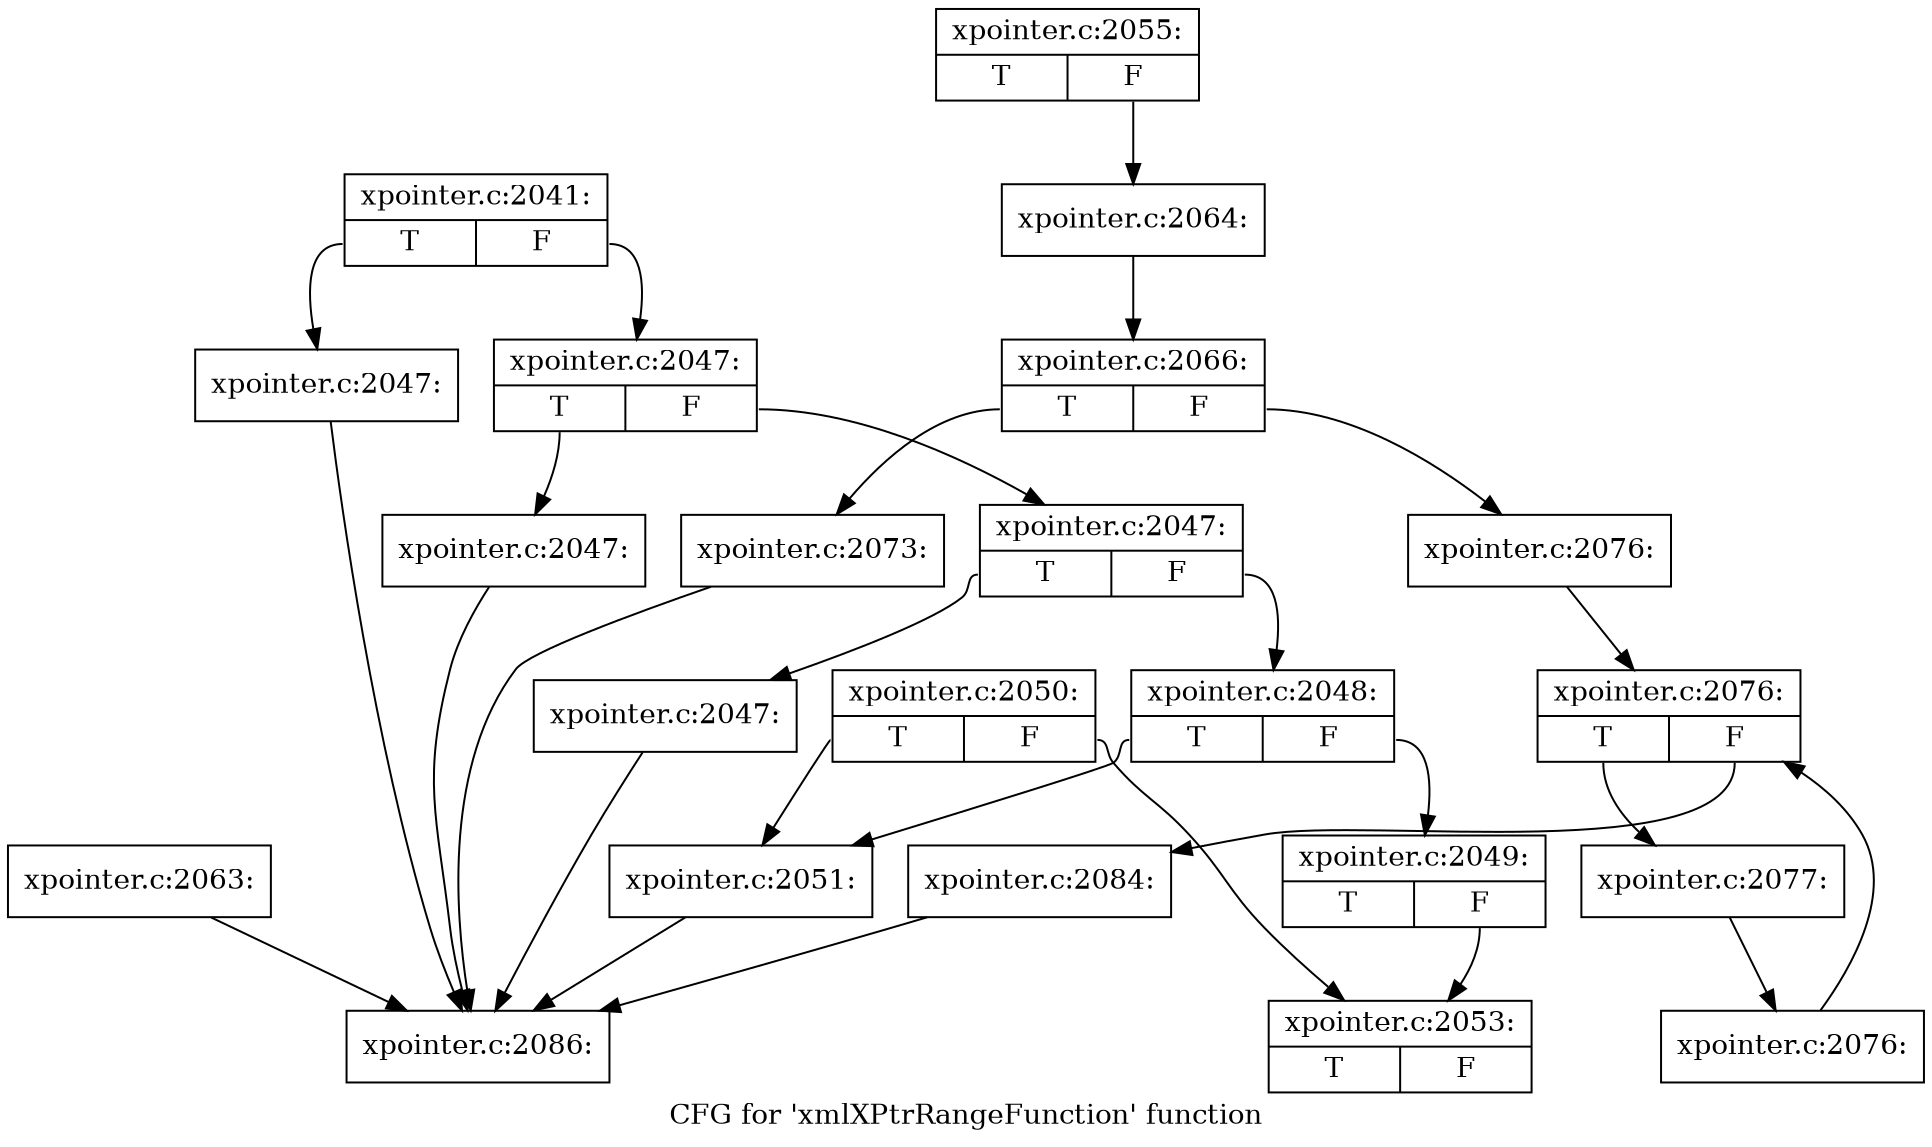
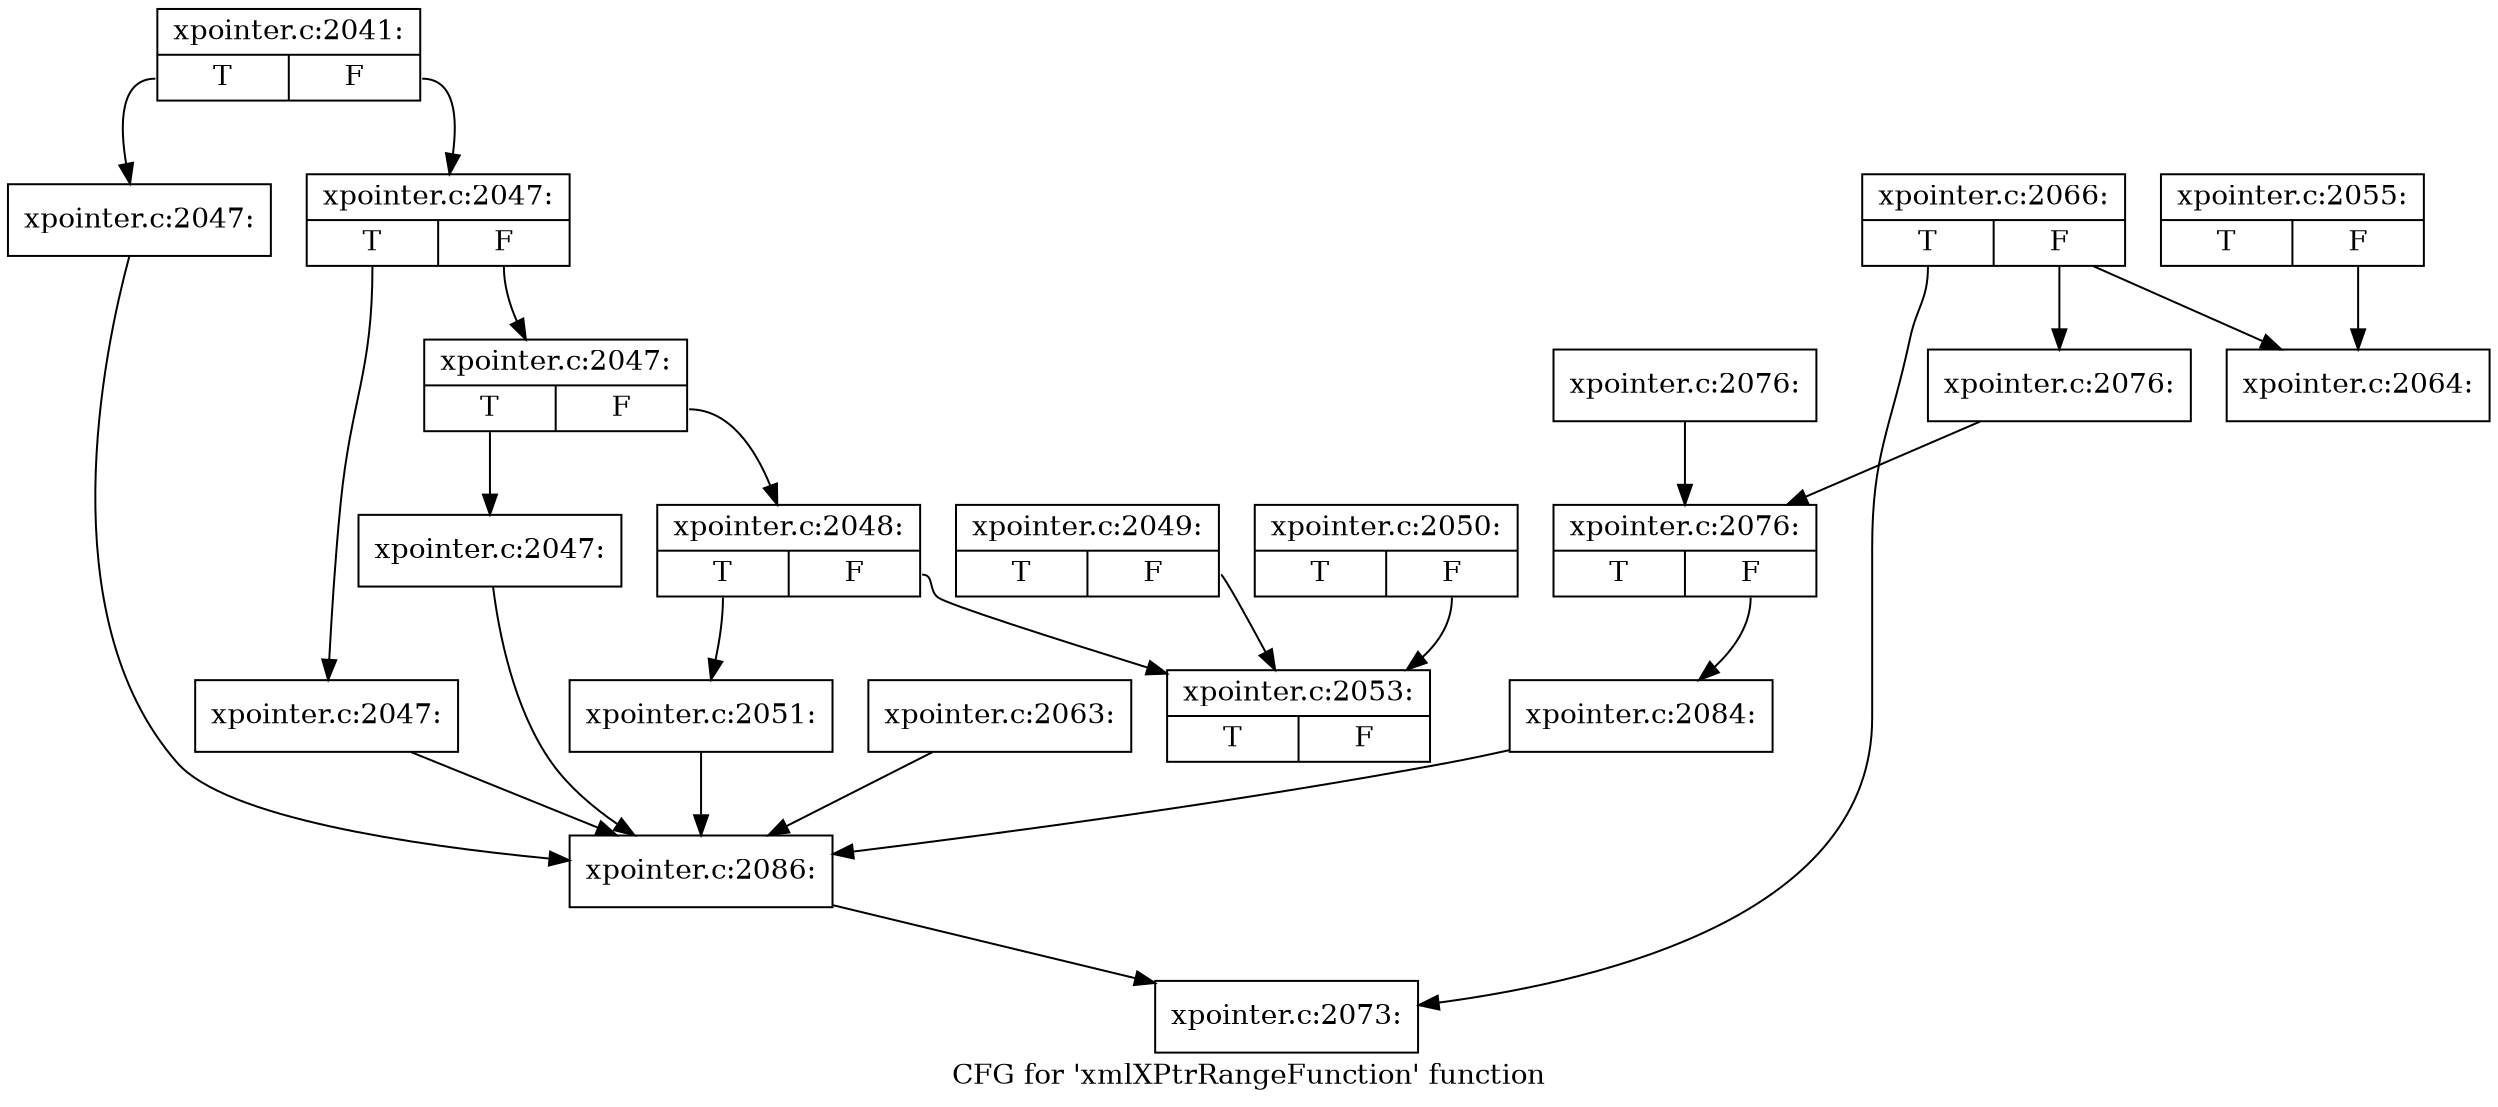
(1133, 288) -> (2178, 304)
(487, 722) -> (984, 942)
(1427, 769) -> (1028, 630)
(801, 784) -> none
(1713, 881) -> none
